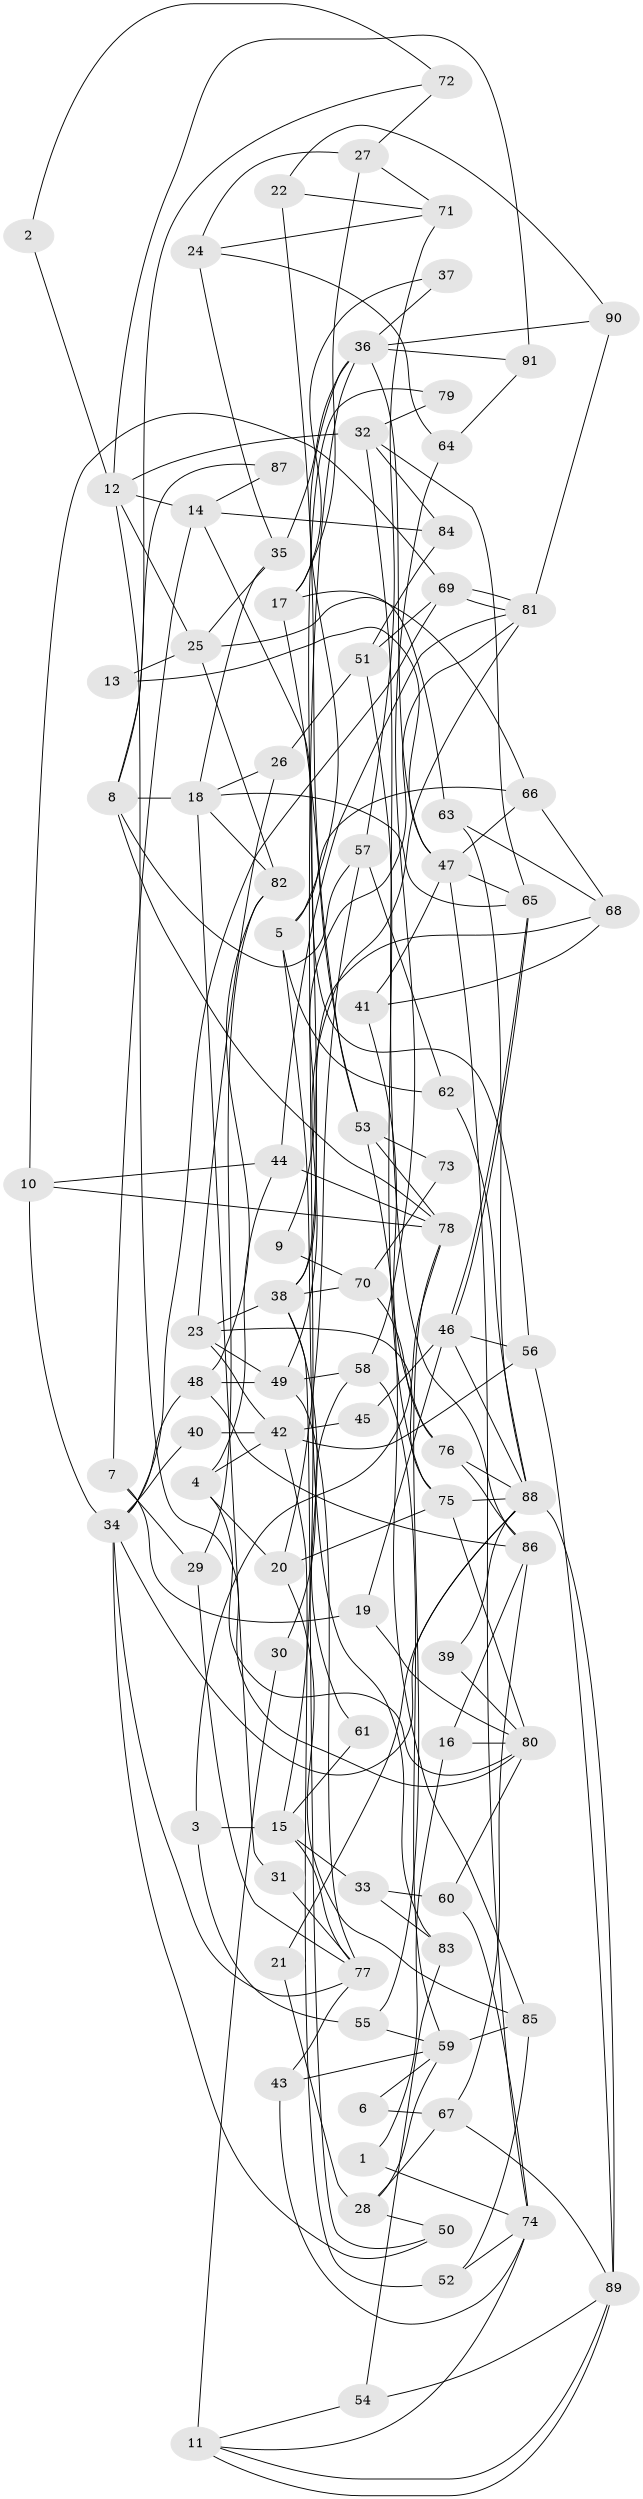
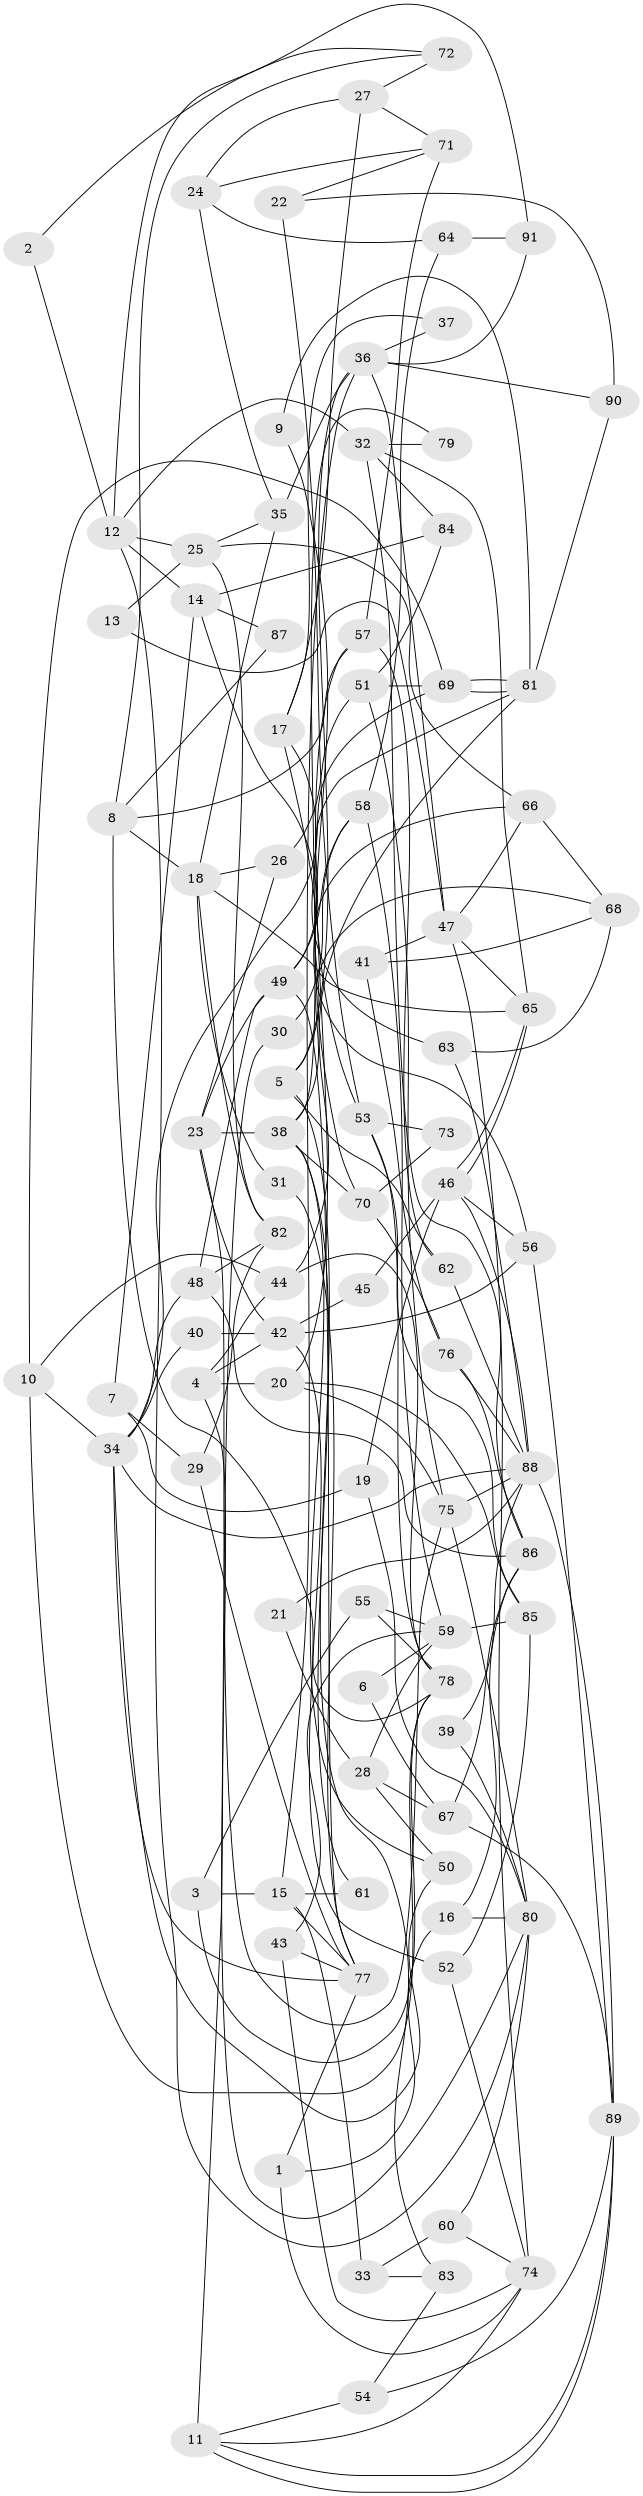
none -> (321, 2075)
